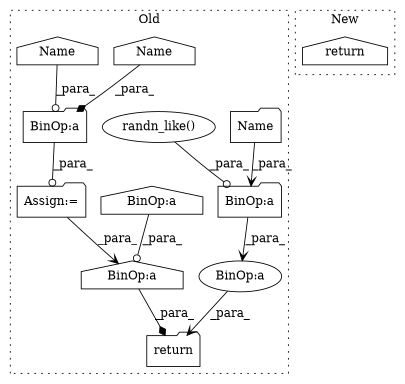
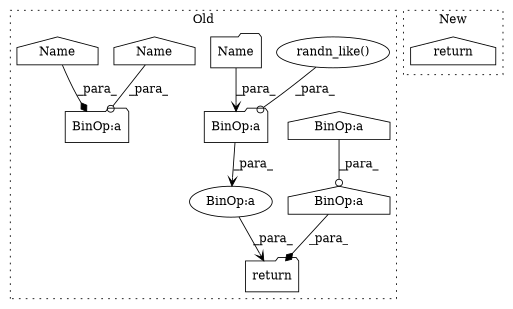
(52, 202) -> none
